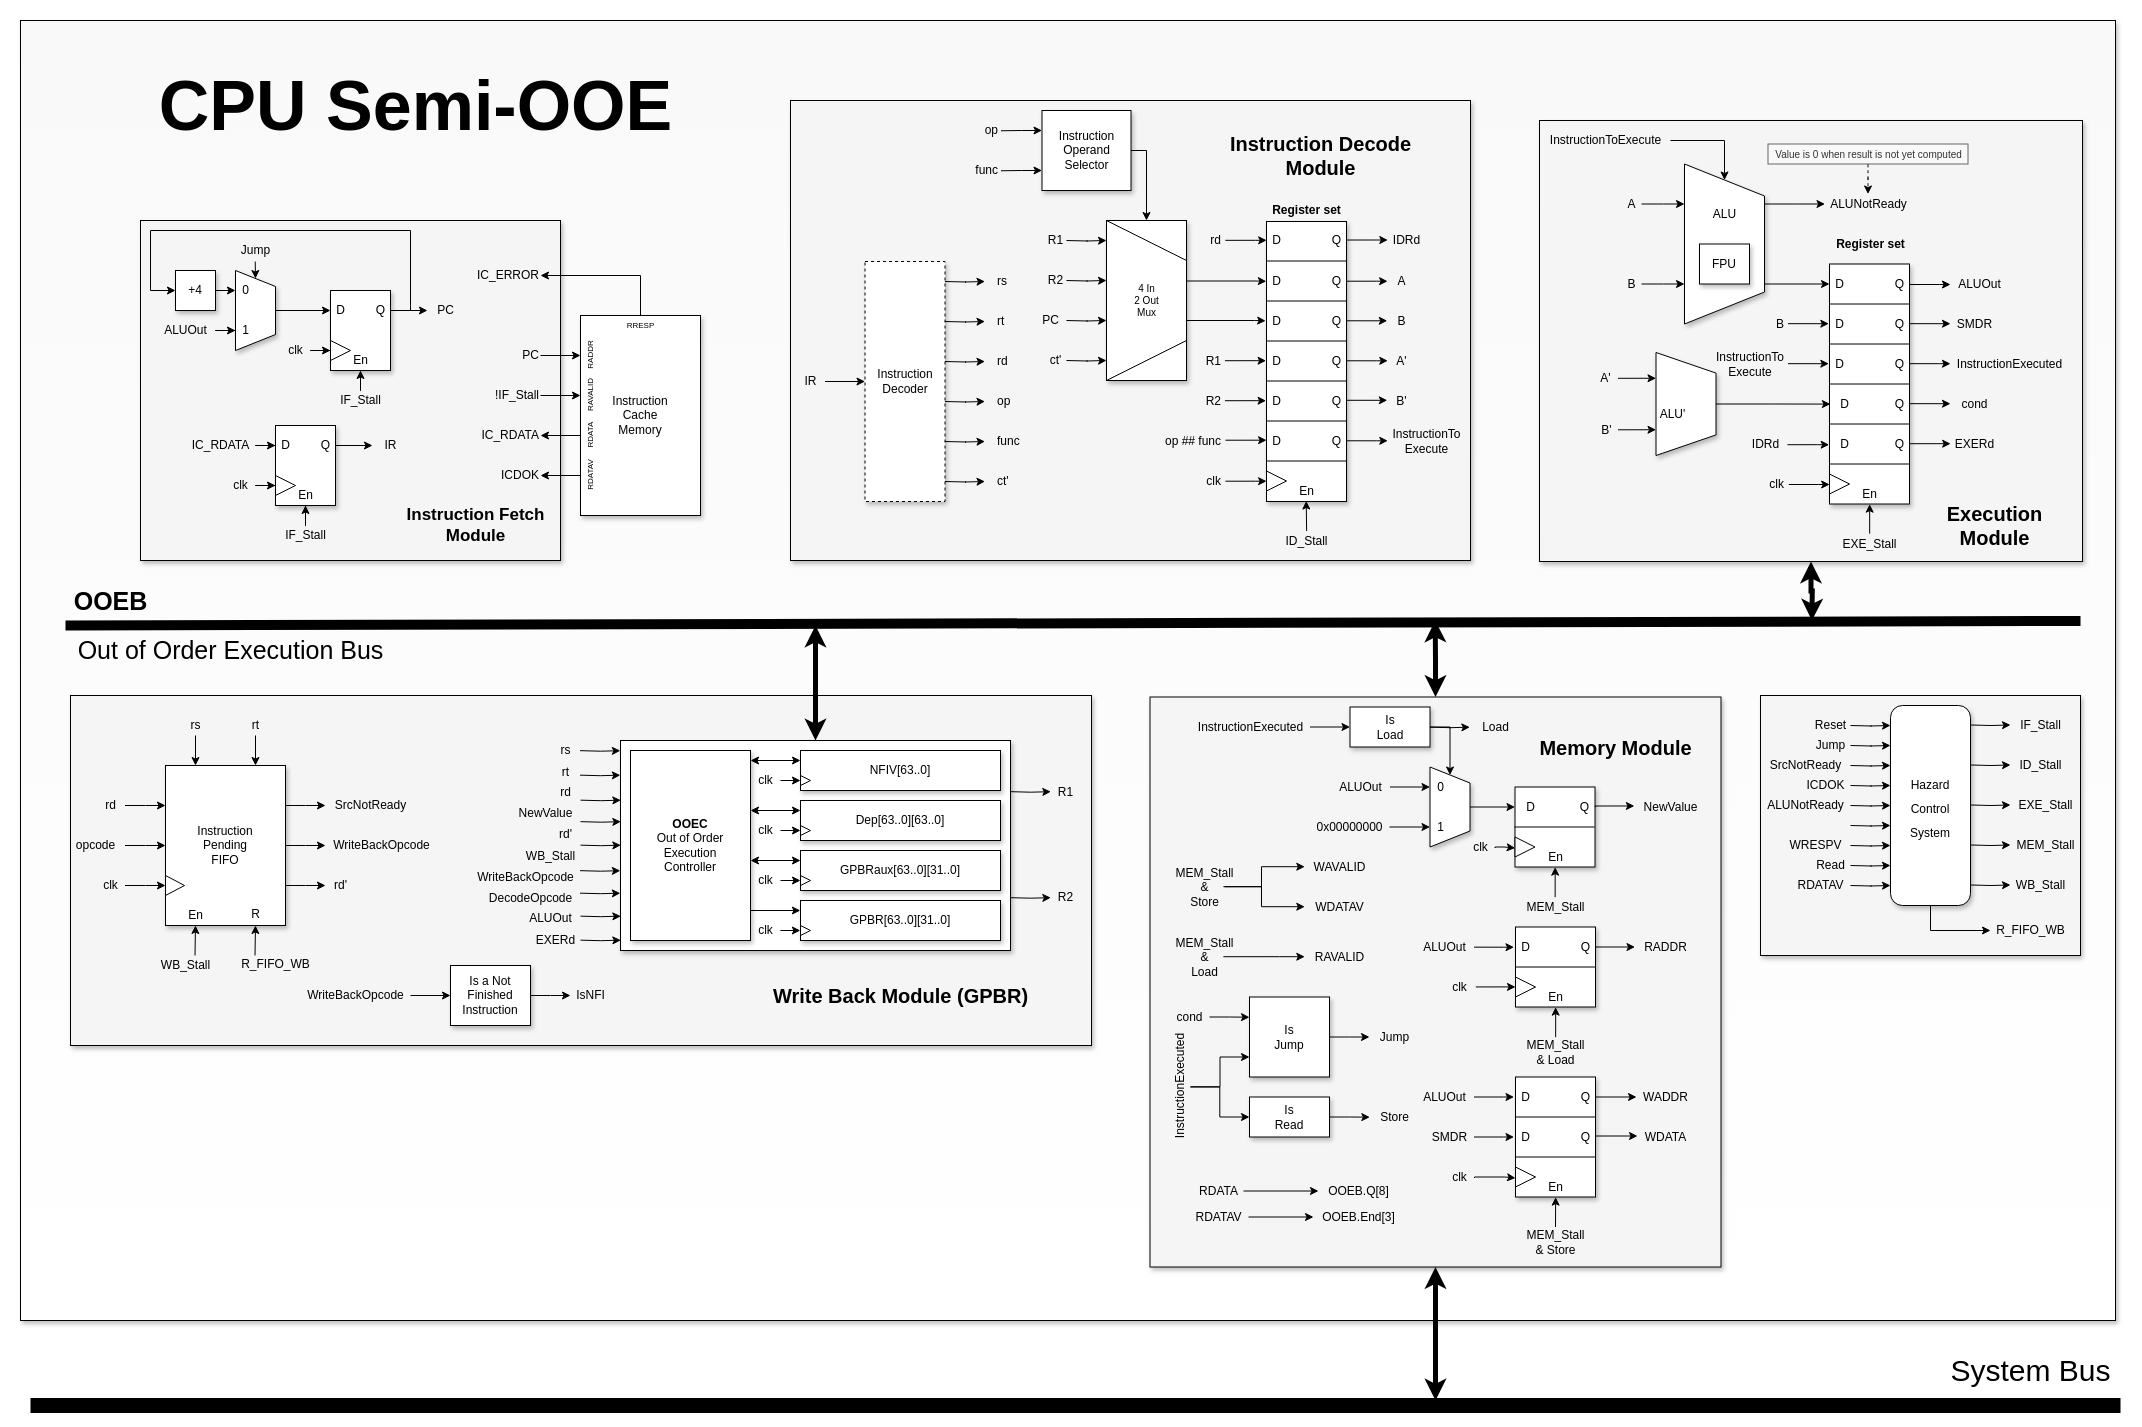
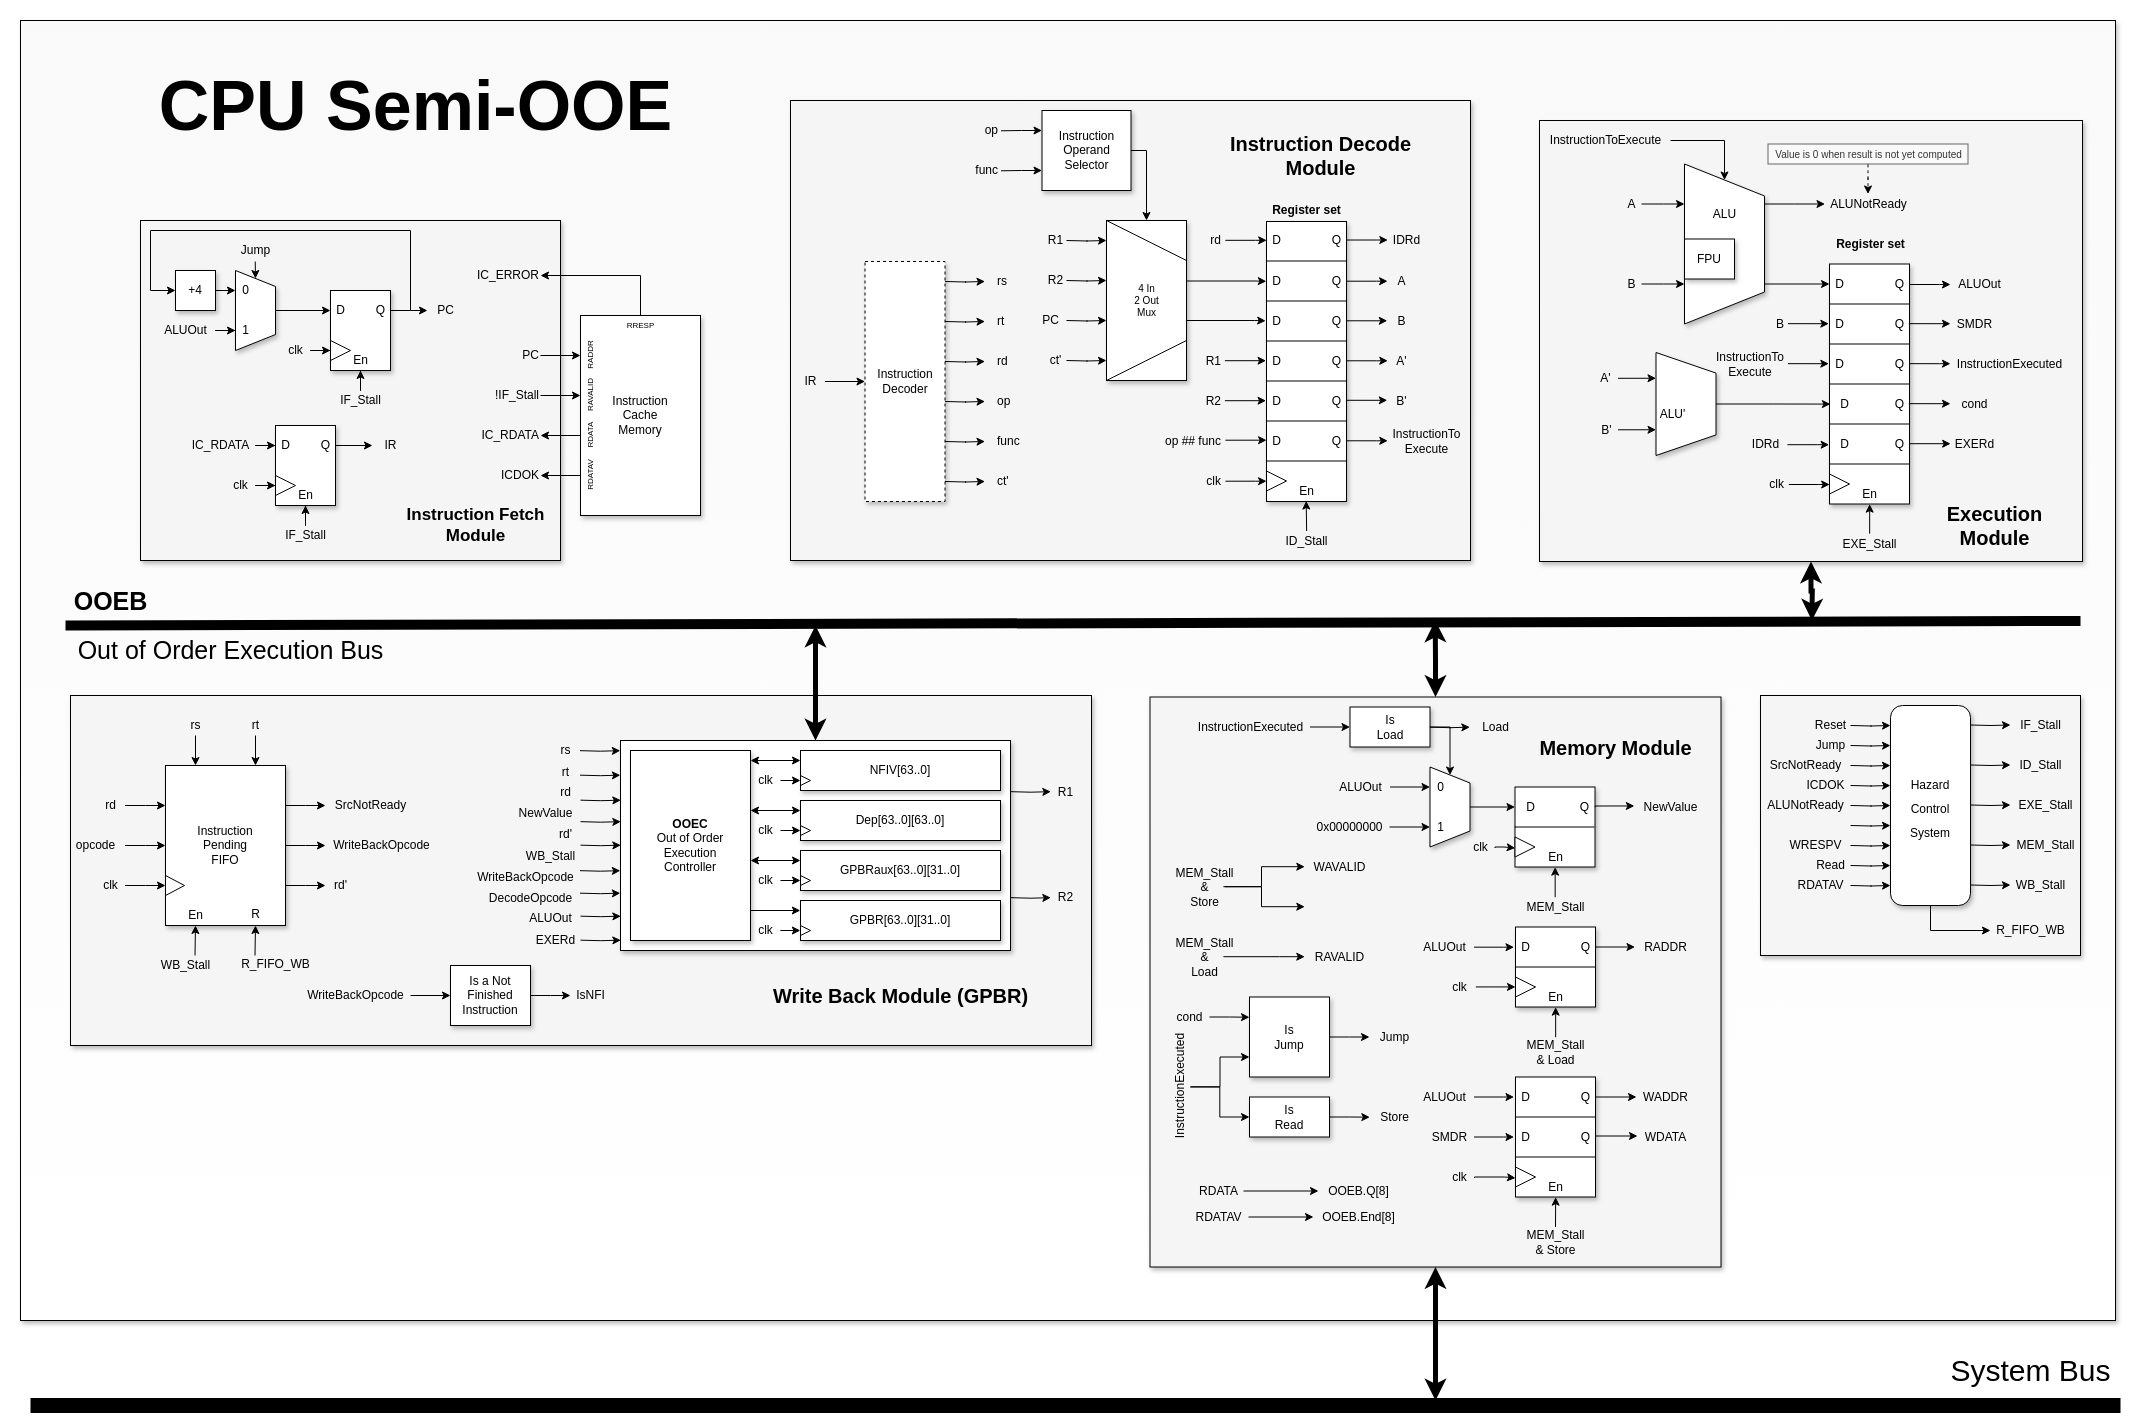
(1725, 264) -> (1710, 259)
(1340, 907) -> none
(1359, 1218) -> (1359, 1218)
